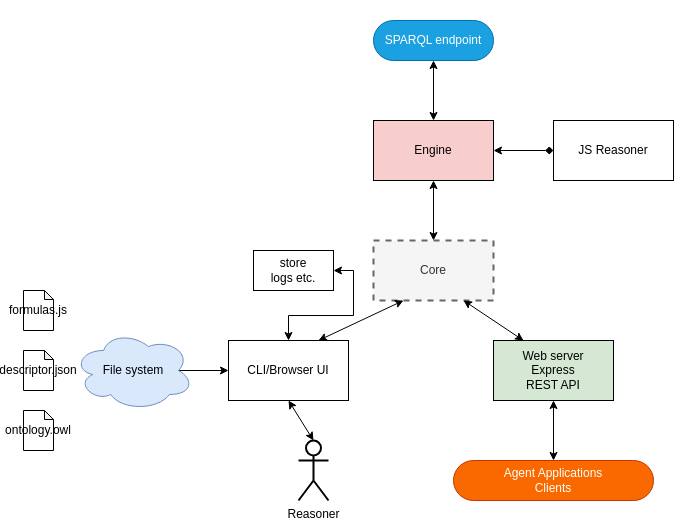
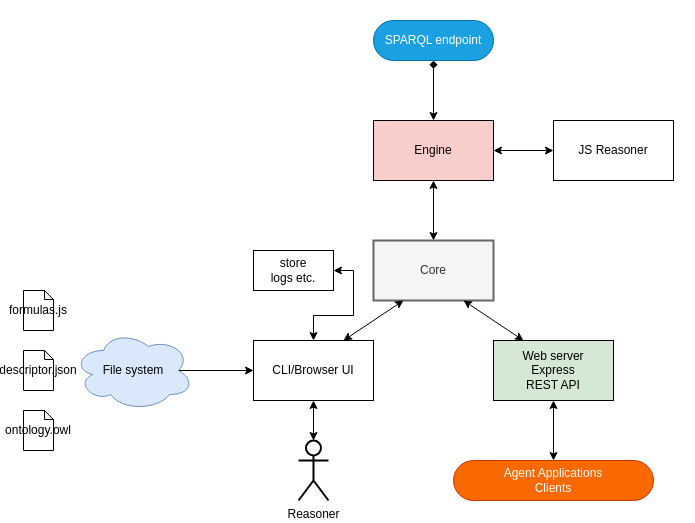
(434, 69) -> (434, 69)
(545, 151) -> (545, 151)
(434, 271) -> (434, 271)
(289, 371) -> (314, 371)
